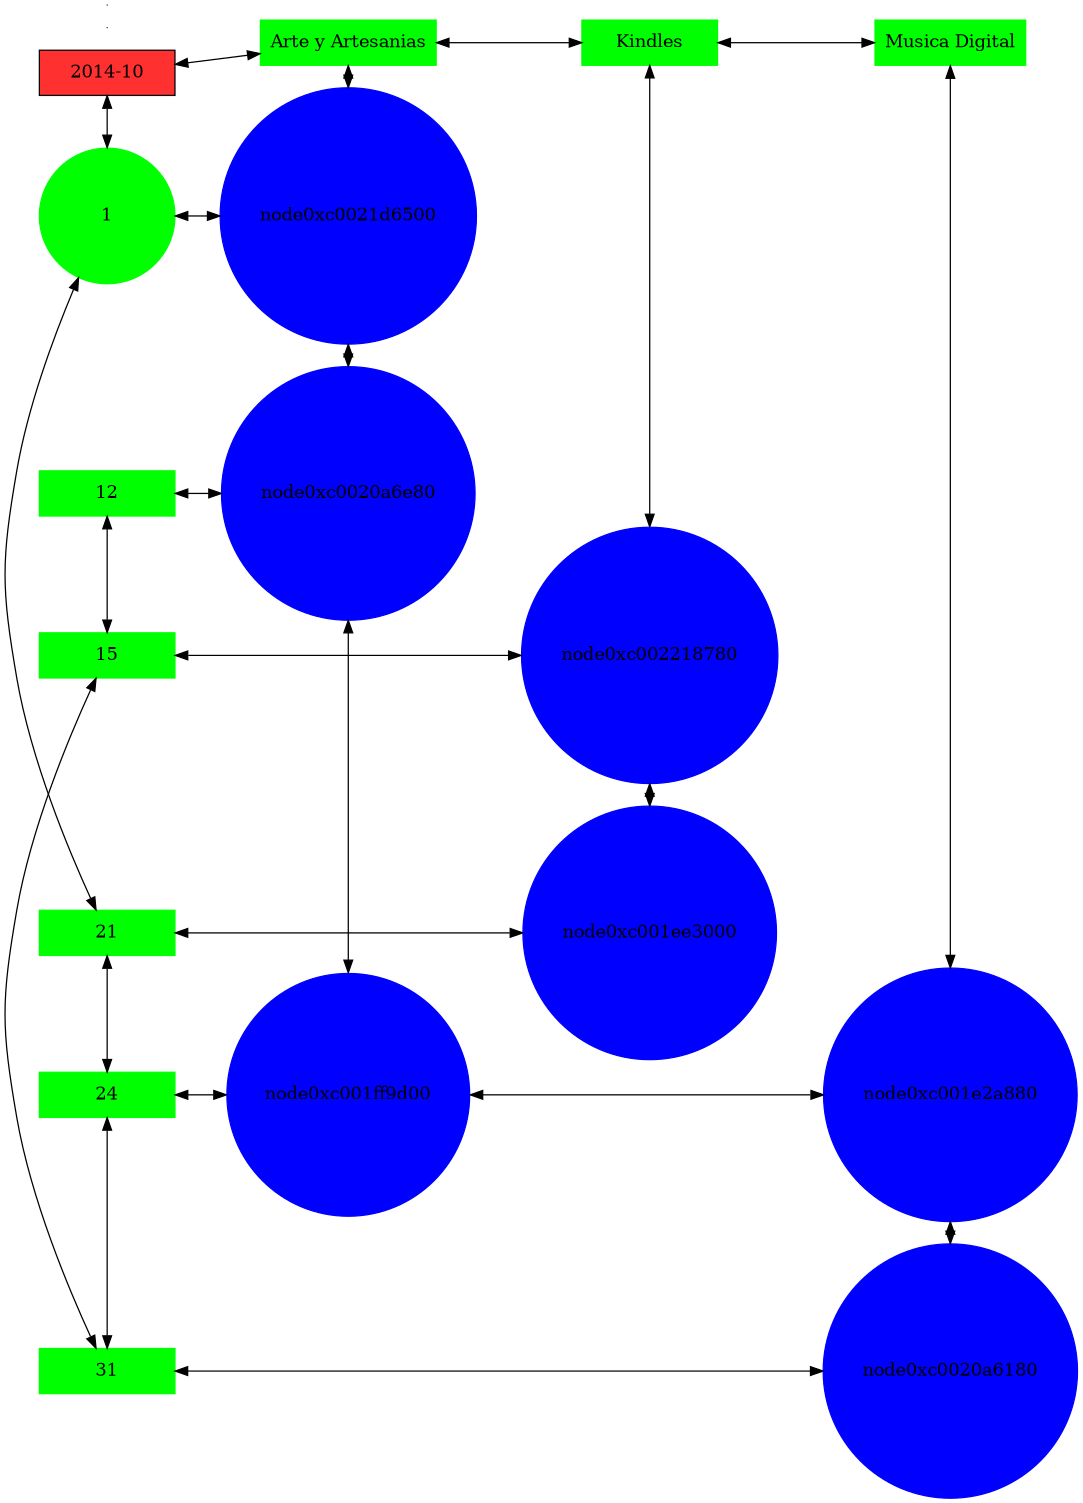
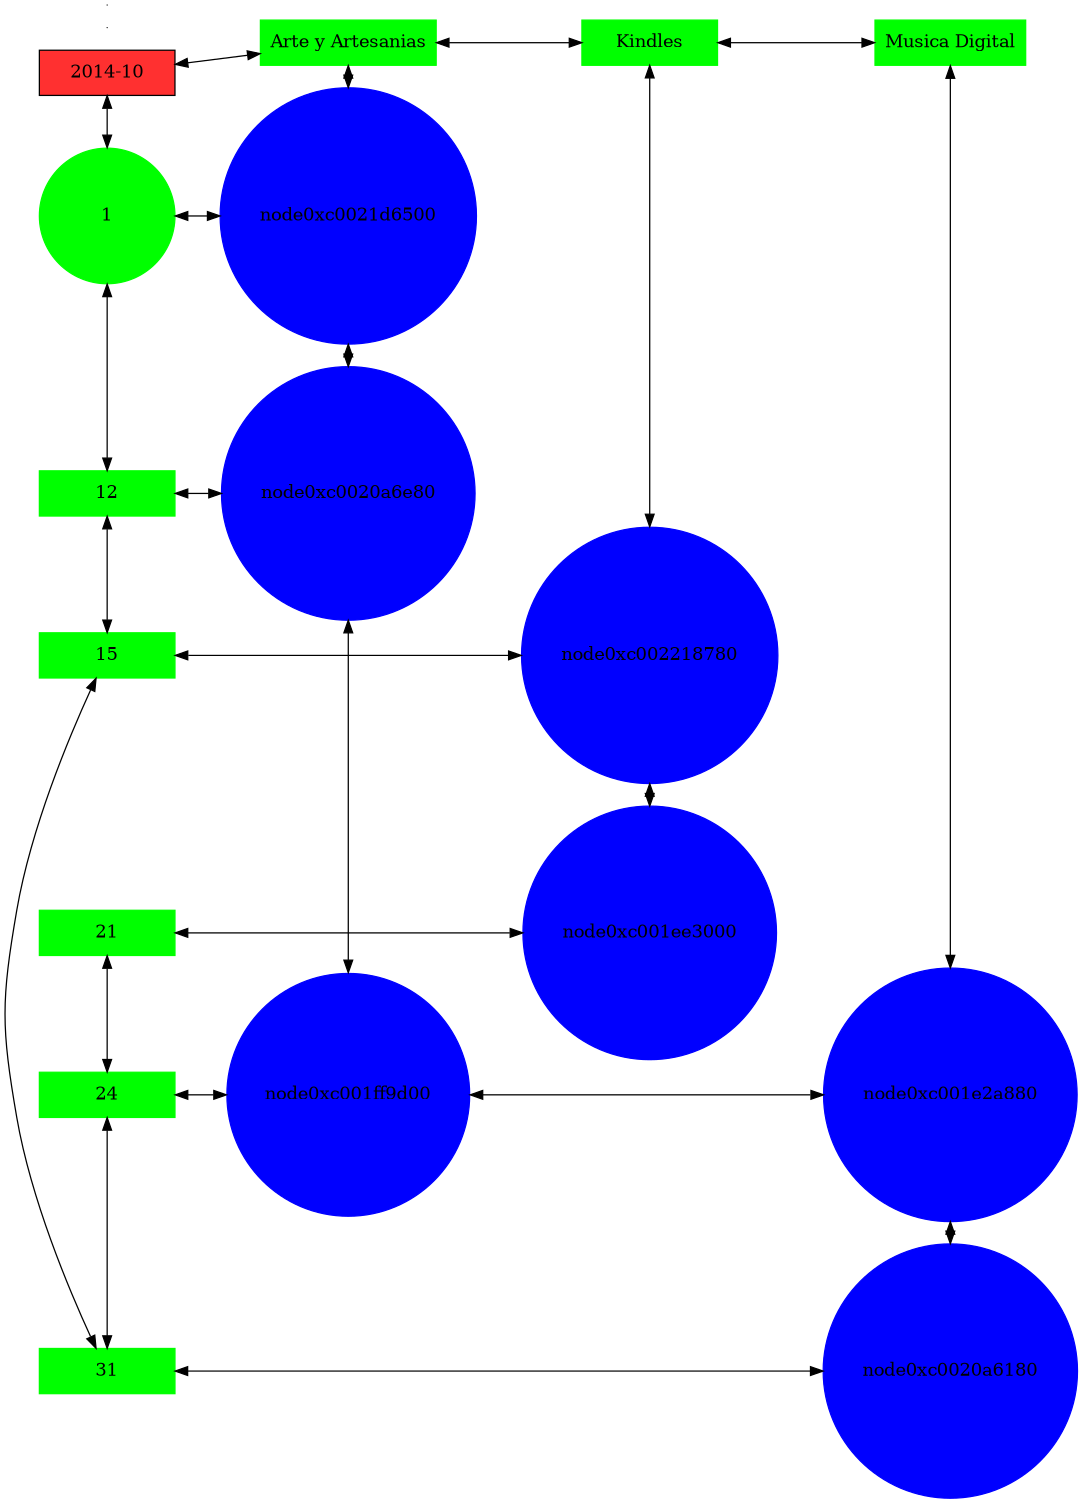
(6, 596) -> (107, 377)
